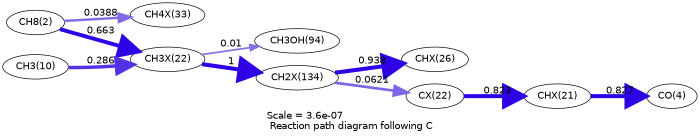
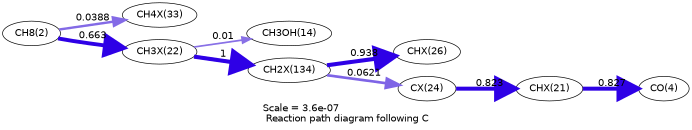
(297, 41) -> (289, 33)
(36, 67) -> none
(435, 96) -> (427, 89)
